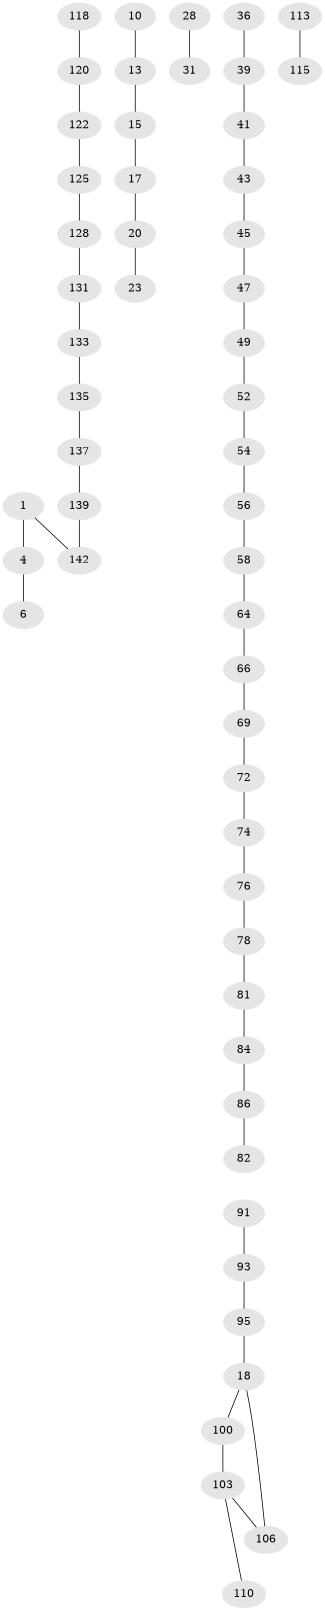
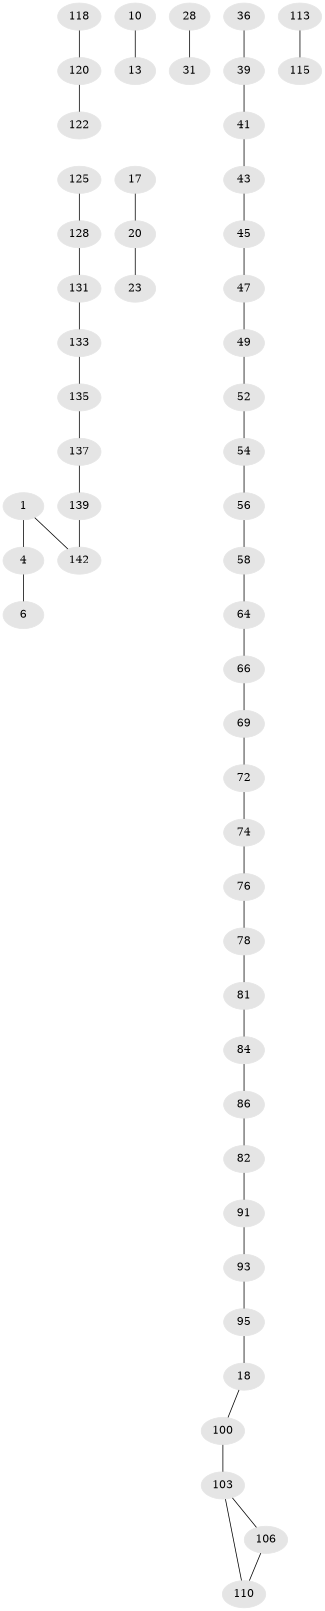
(135, 125) -> none
(79, 153) -> none
none -> (244, 1186)
(257, 1458) -> (255, 1567)
